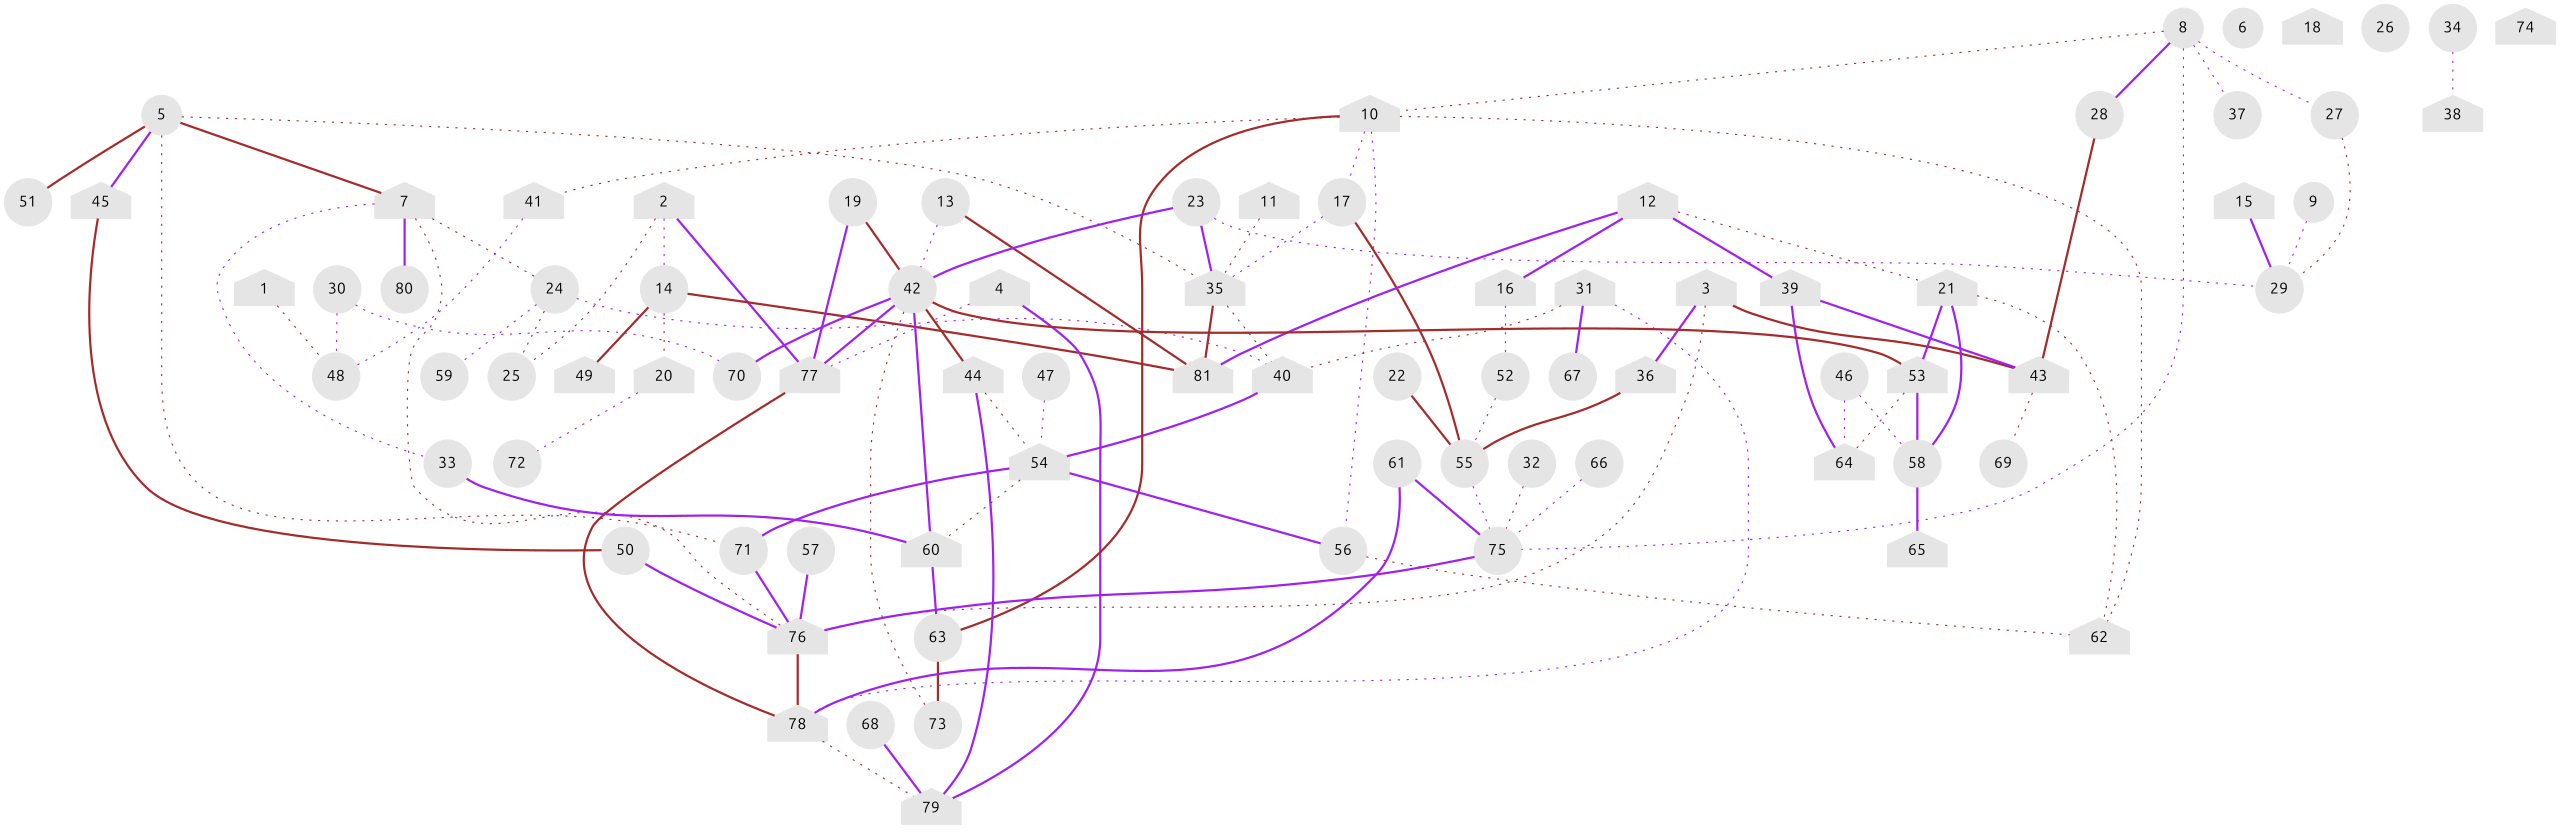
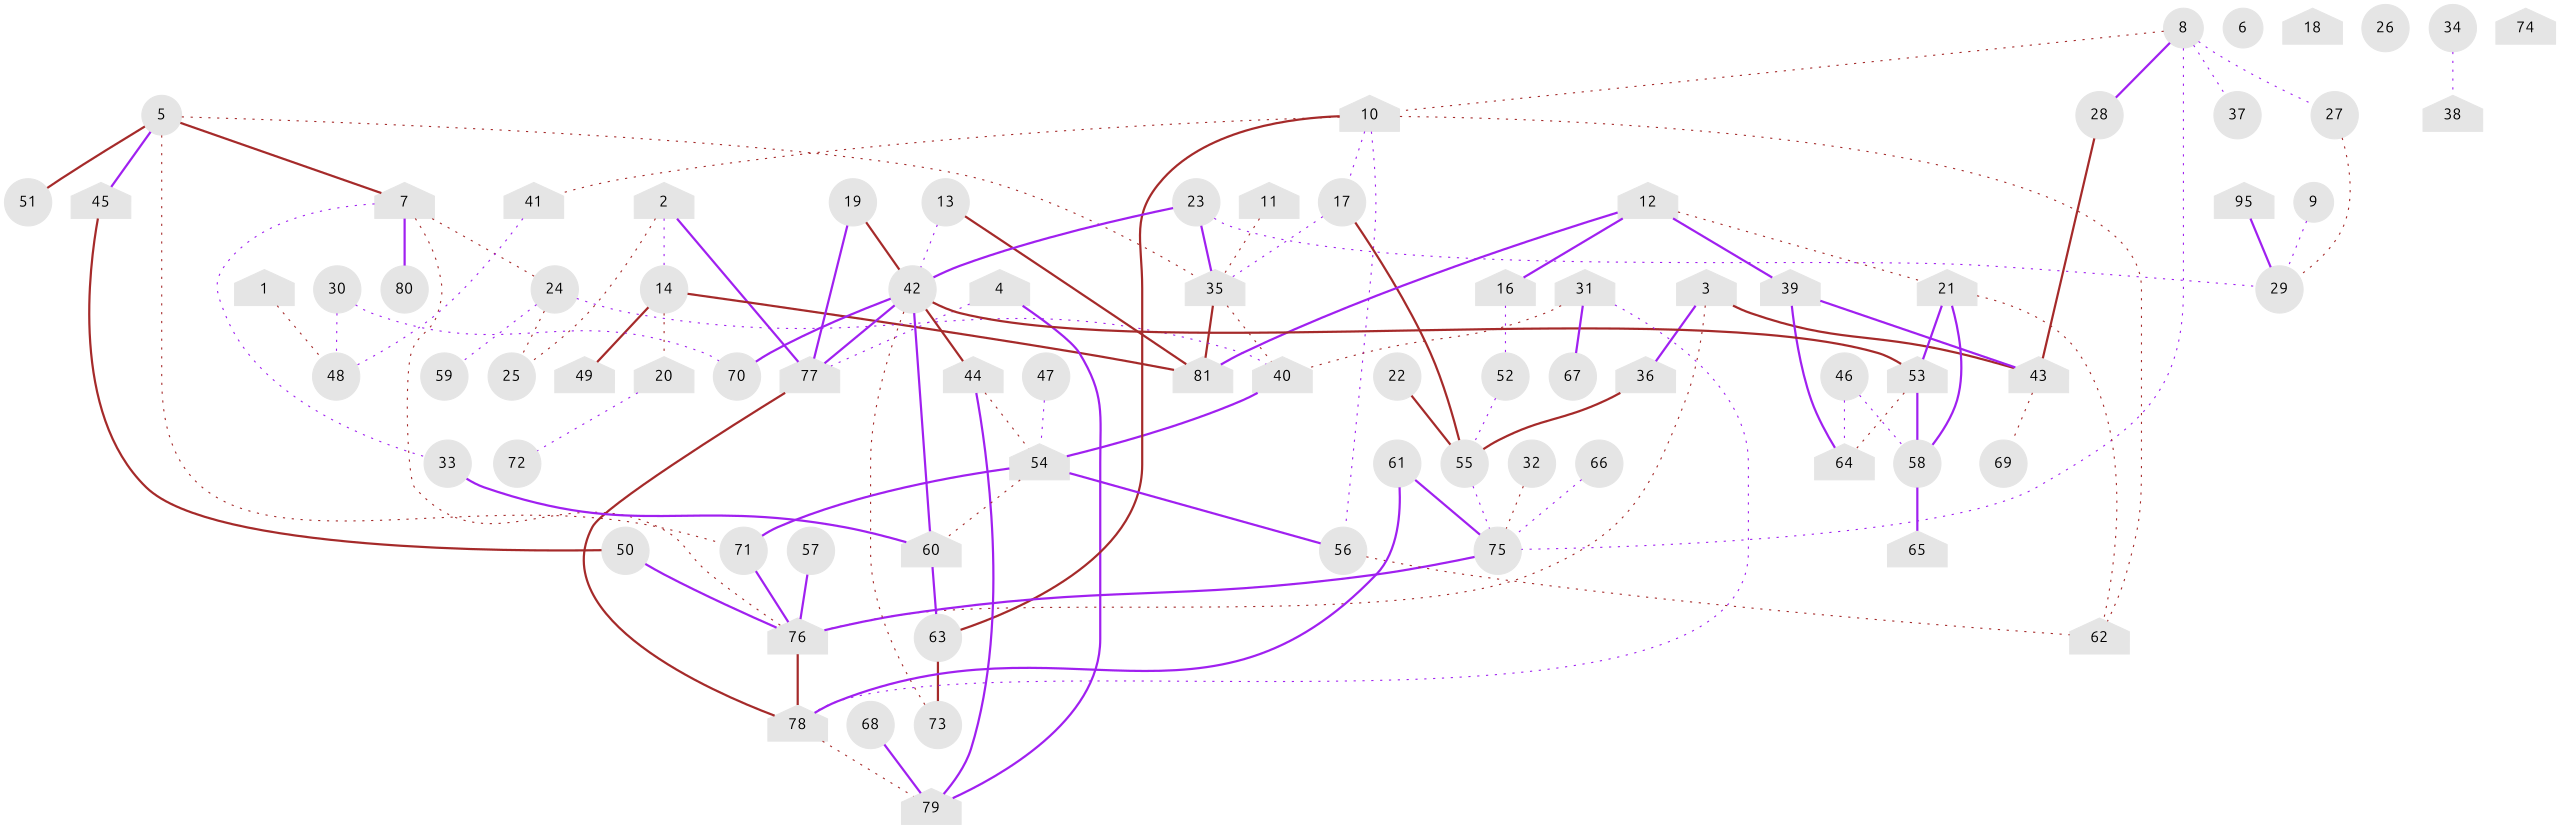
(2244, 202) -> (2244, 202)
